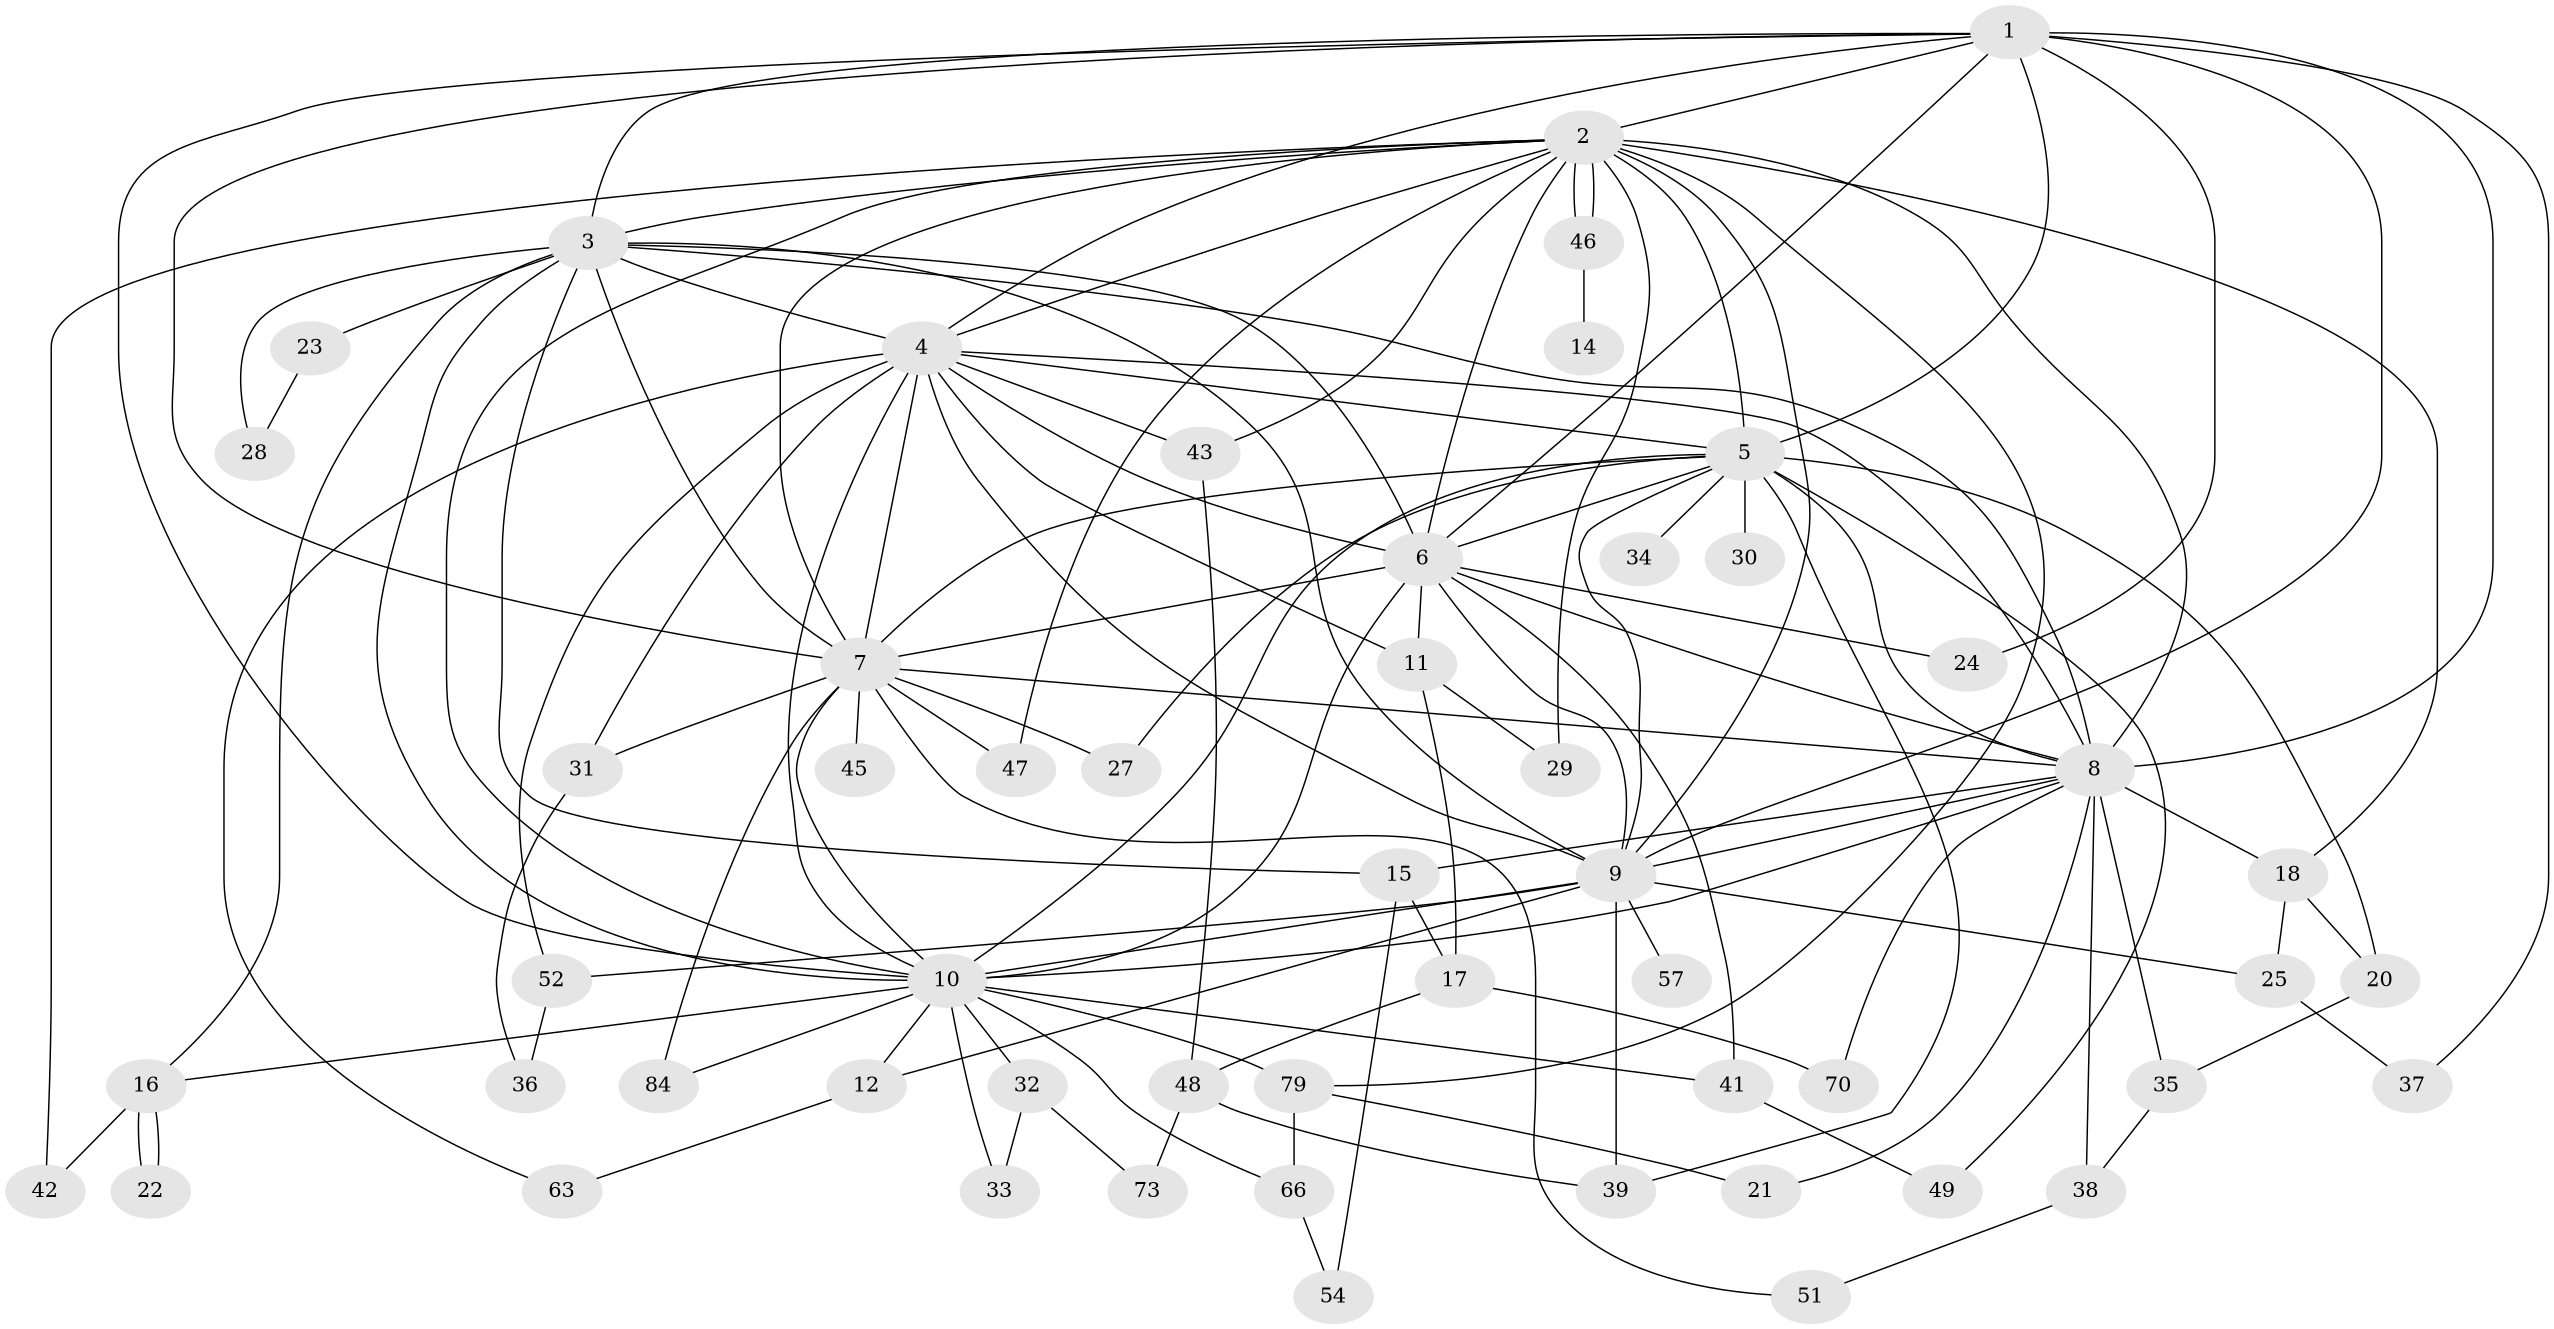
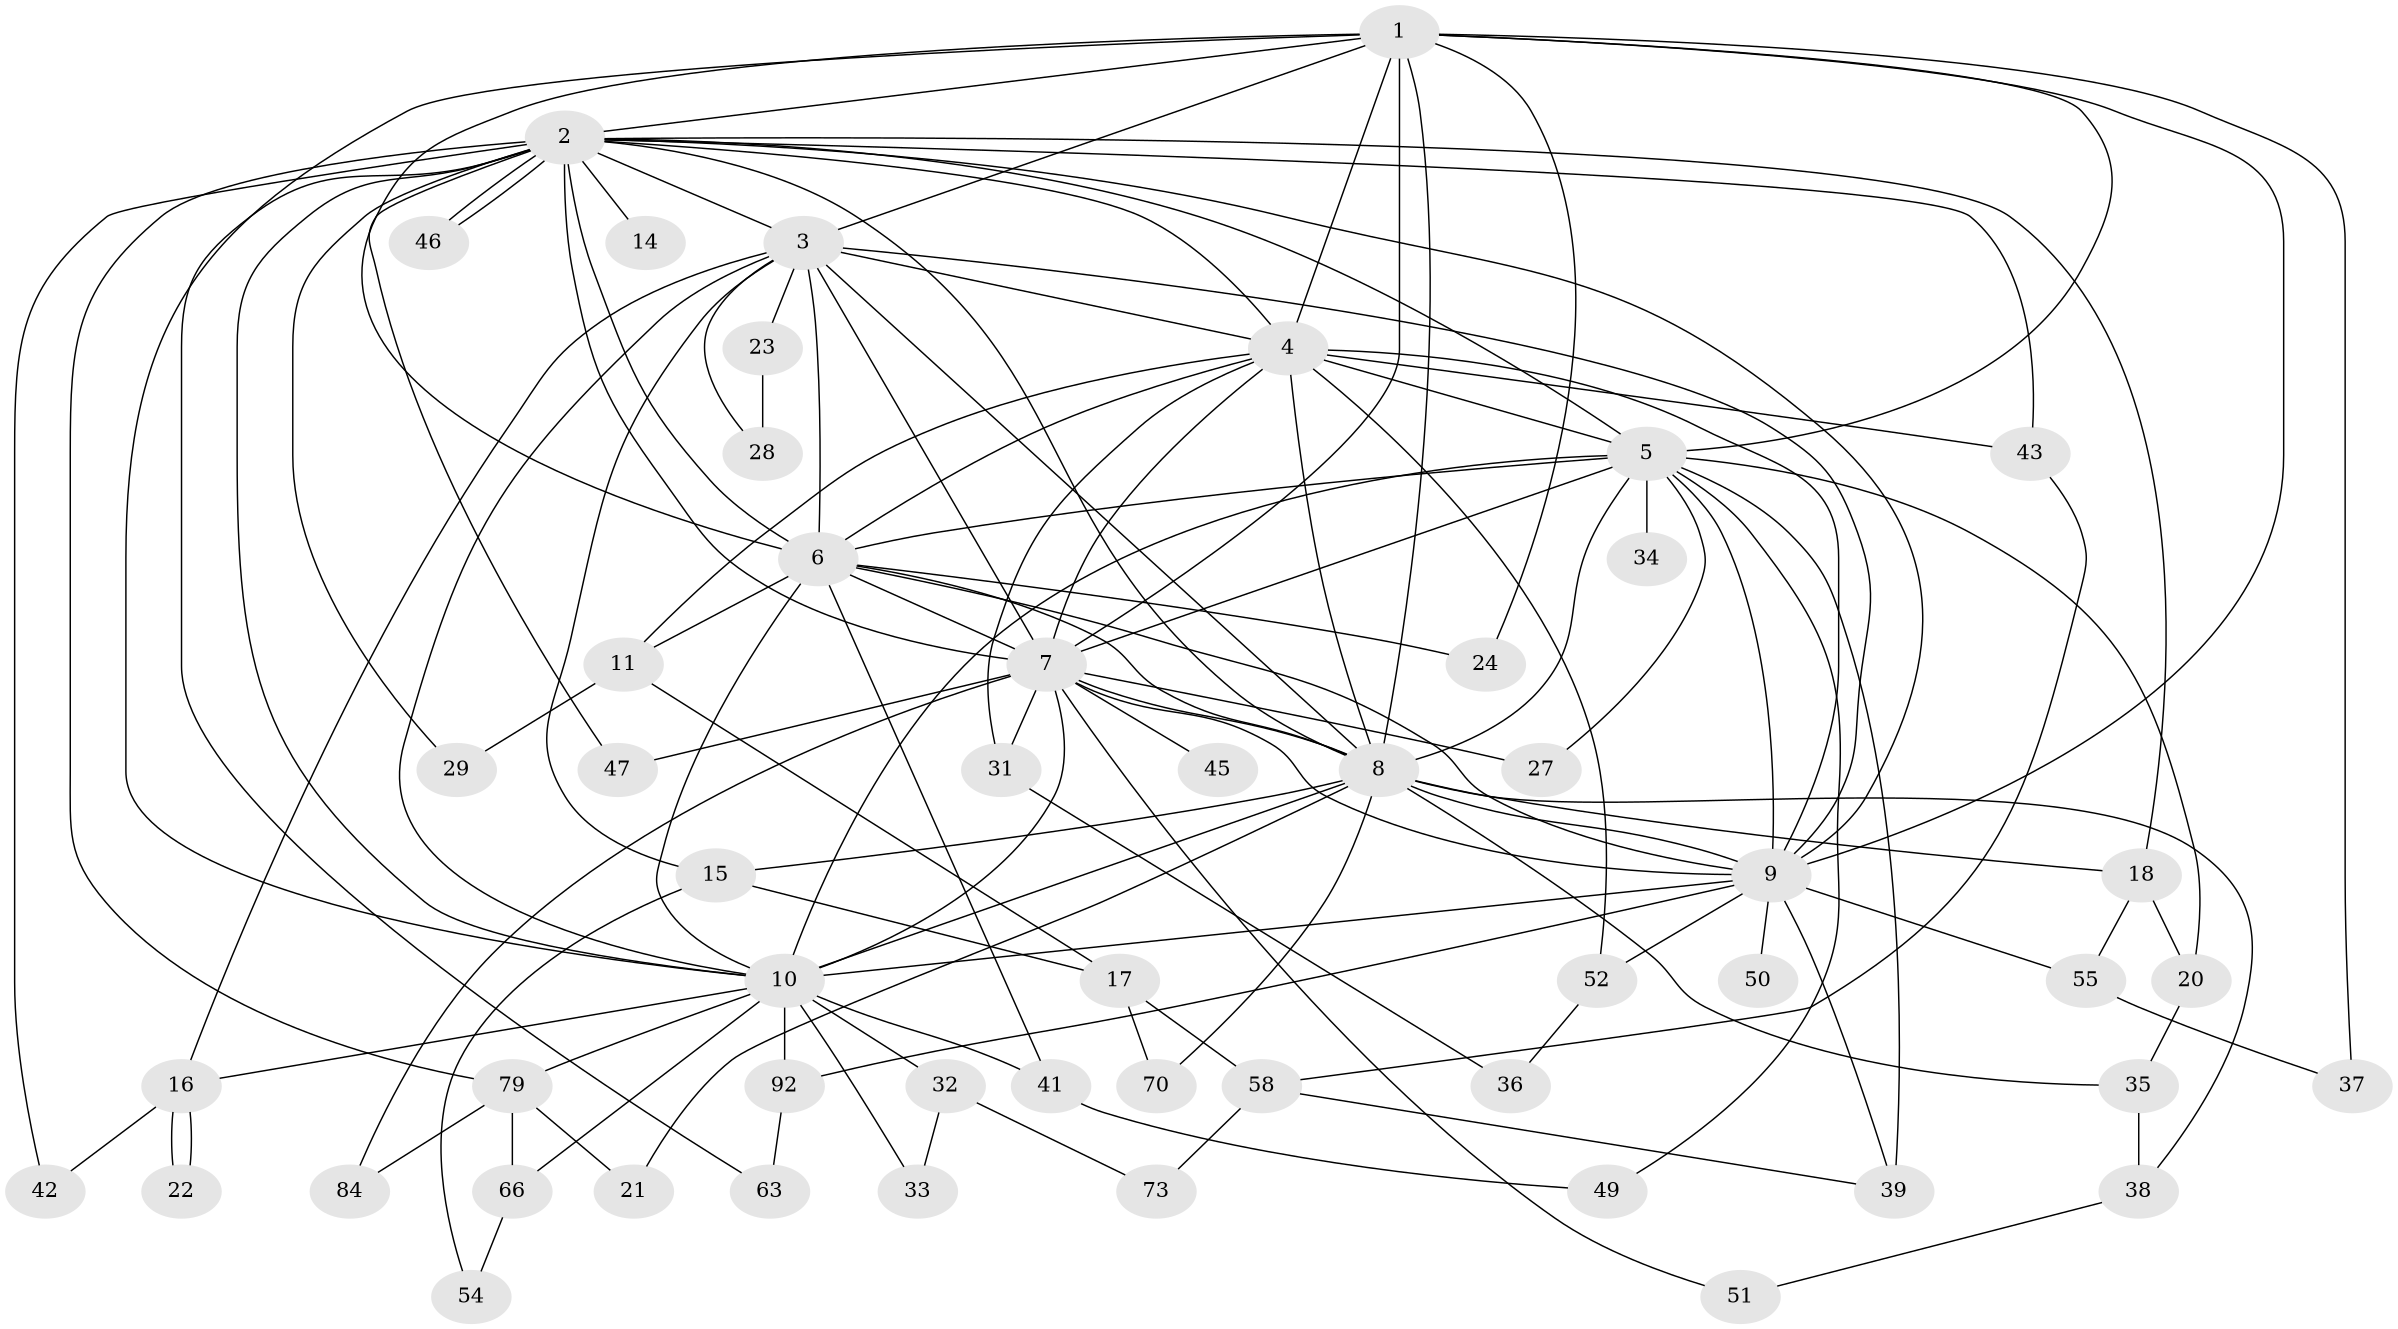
(1584, 296) -> (605, 190)
(1745, 559) -> none
(265, 636) -> (182, 668)
(795, 669) -> none
none -> (1388, 822)
(1672, 981) -> (1758, 981)
(2275, 981) -> (2086, 981)
(803, 1034) -> (431, 1139)
(867, 1086) -> (785, 1086)
(1189, 1086) -> (1262, 1086)
